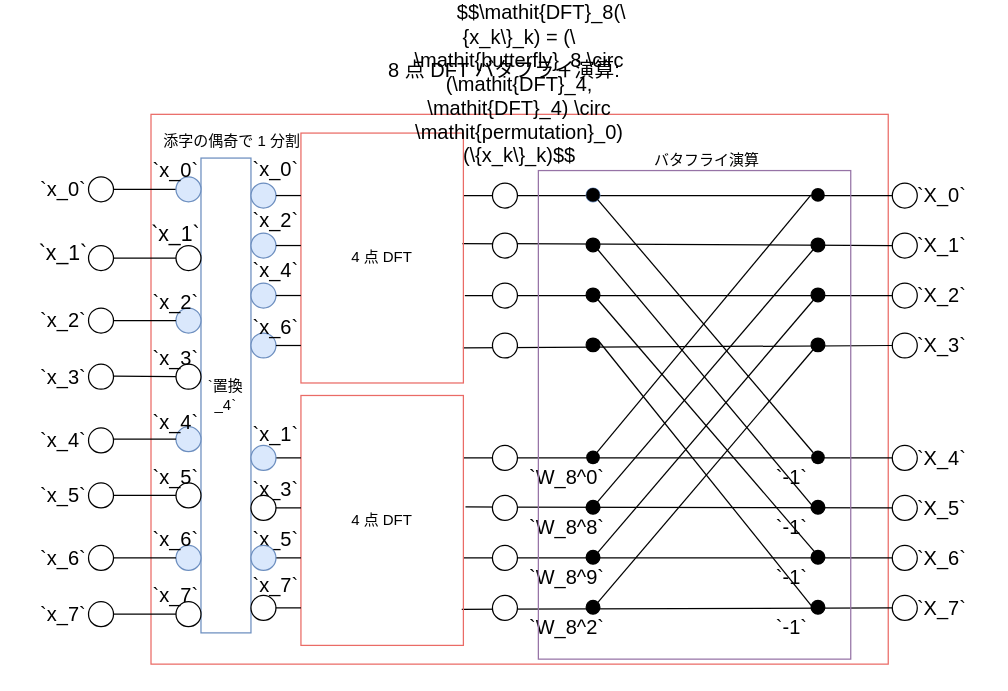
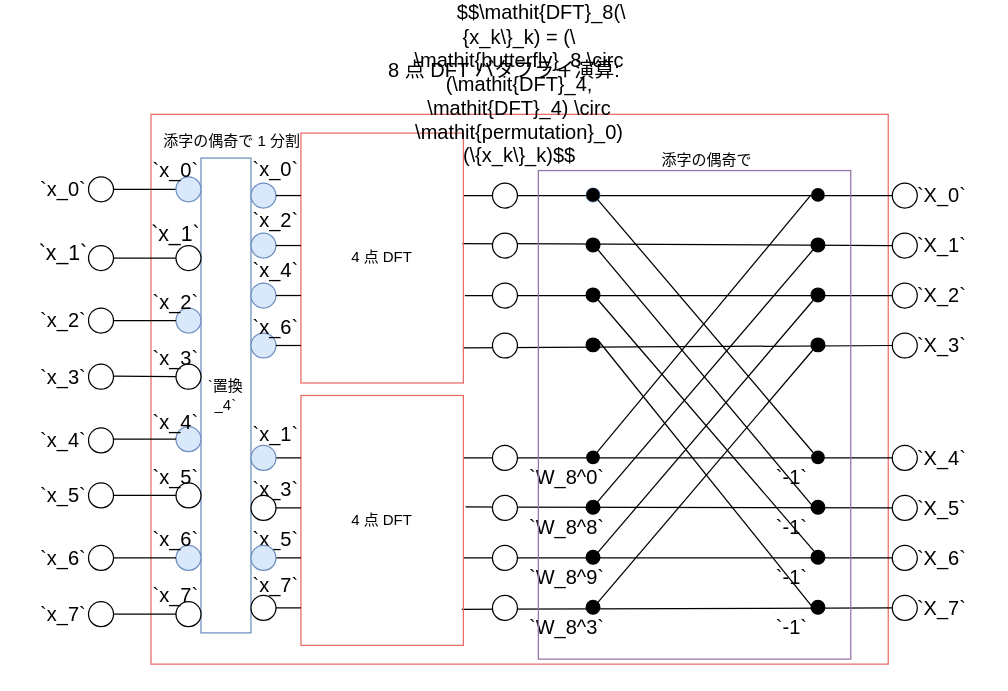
(707, 158) -> (707, 158)
(567, 627) -> (567, 627)
